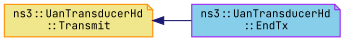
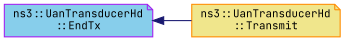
(178, 21) -> (178, 21)
